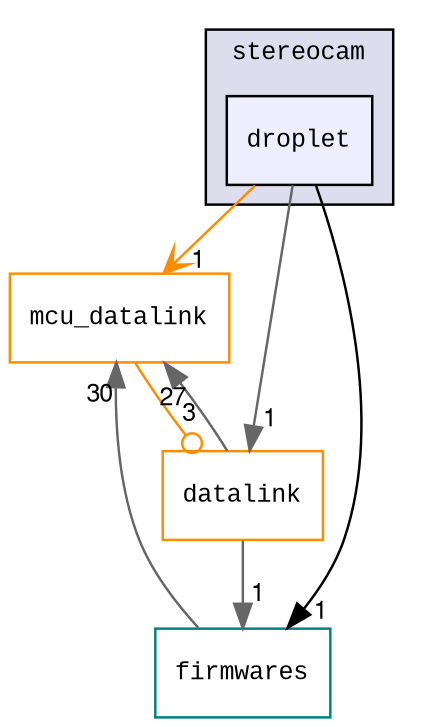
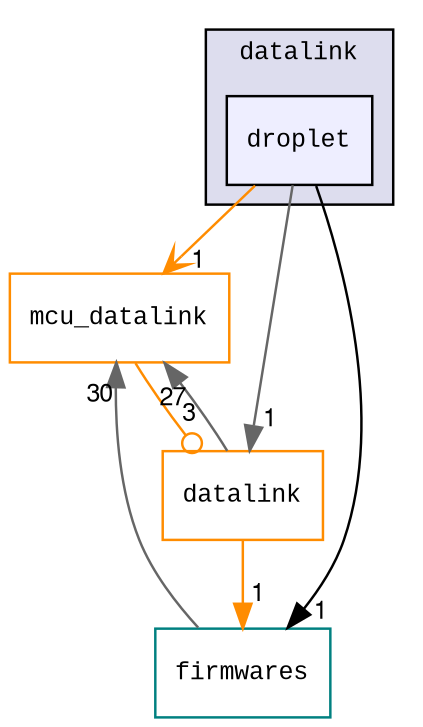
(300, 53) -> (300, 53)
(243, 572) -> (243, 572)
